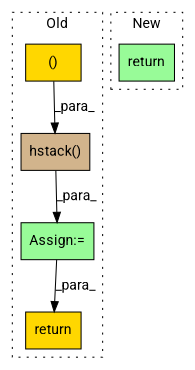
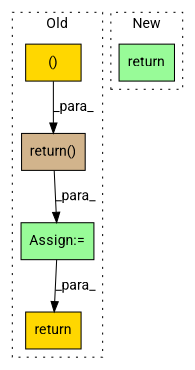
(55, 152) -> (53, 152)
